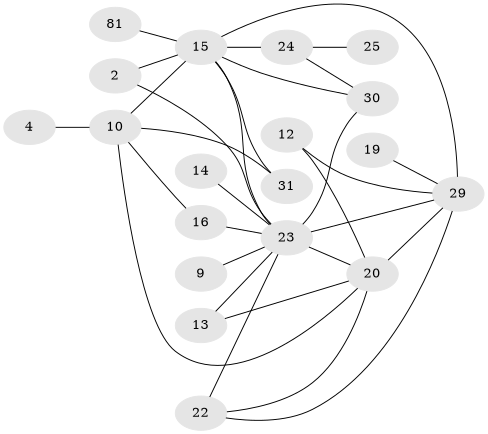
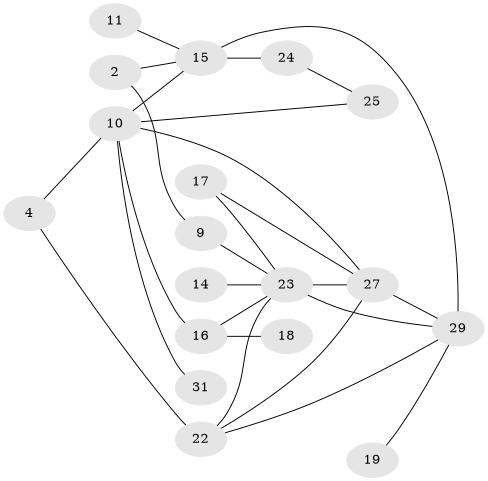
(115, 24) -> (115, 21)
(373, 99) -> none
none -> (244, 113)
(287, 135) -> none
(217, 136) -> (158, 153)
(248, 136) -> none
(243, 143) -> none
(373, 274) -> (373, 285)
(201, 326) -> (201, 182)
none -> (110, 329)
none -> (287, 336)
